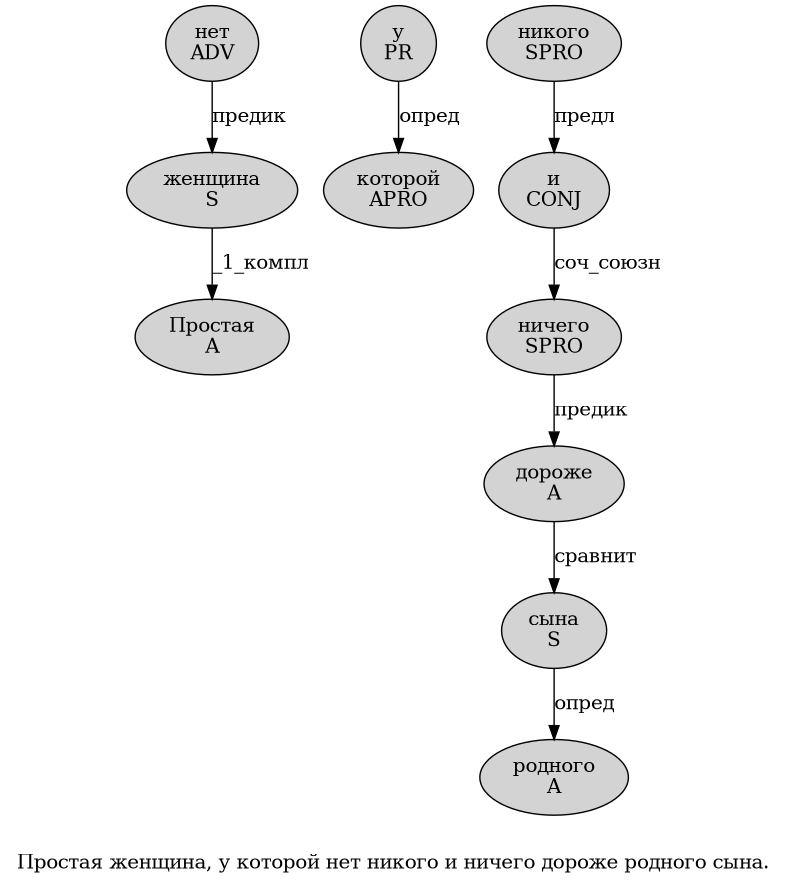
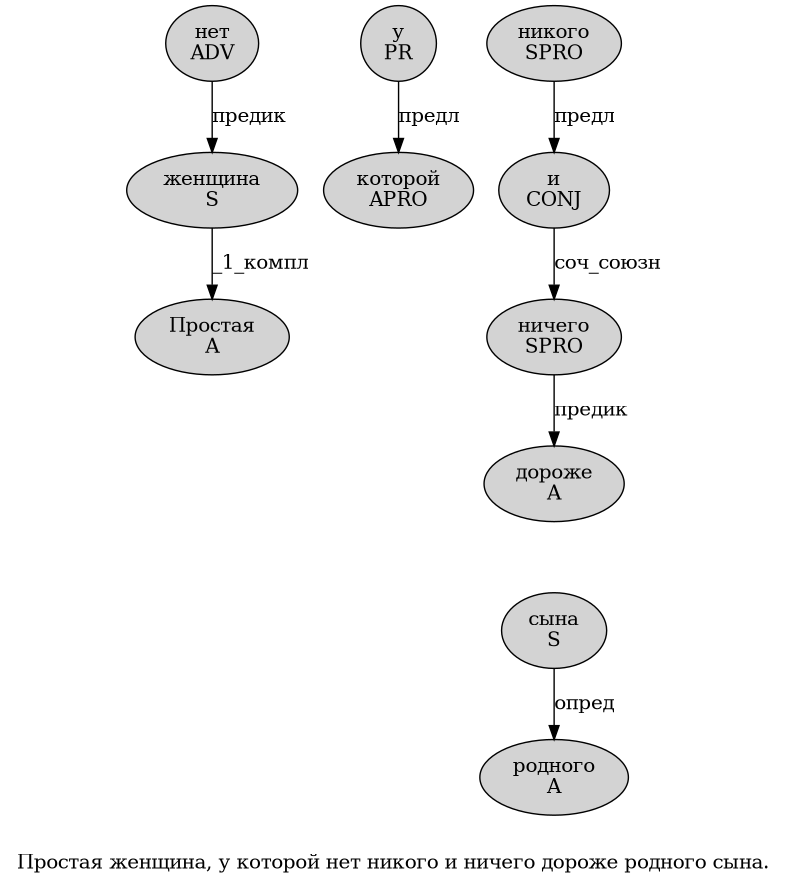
(429, 117) -> (429, 117)
(554, 550) -> none
